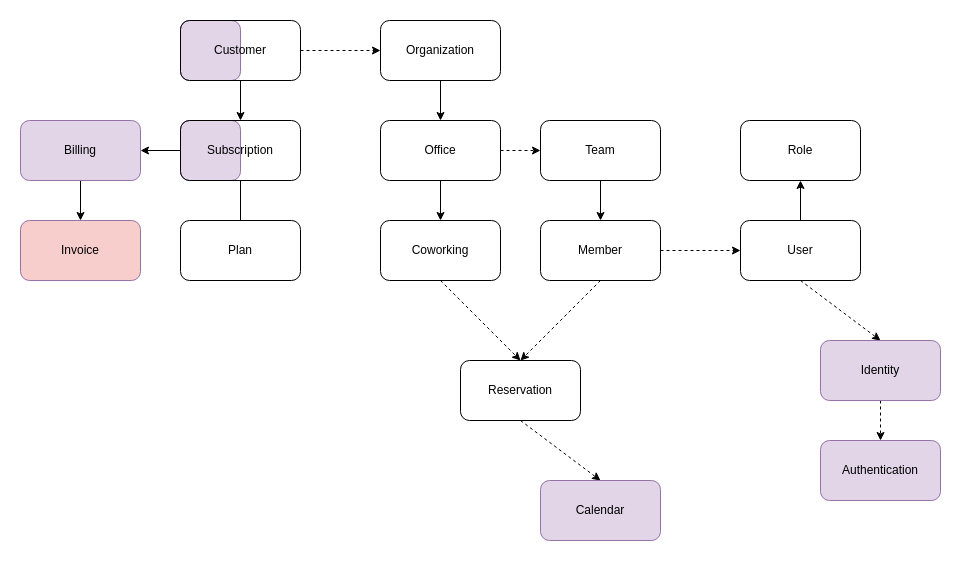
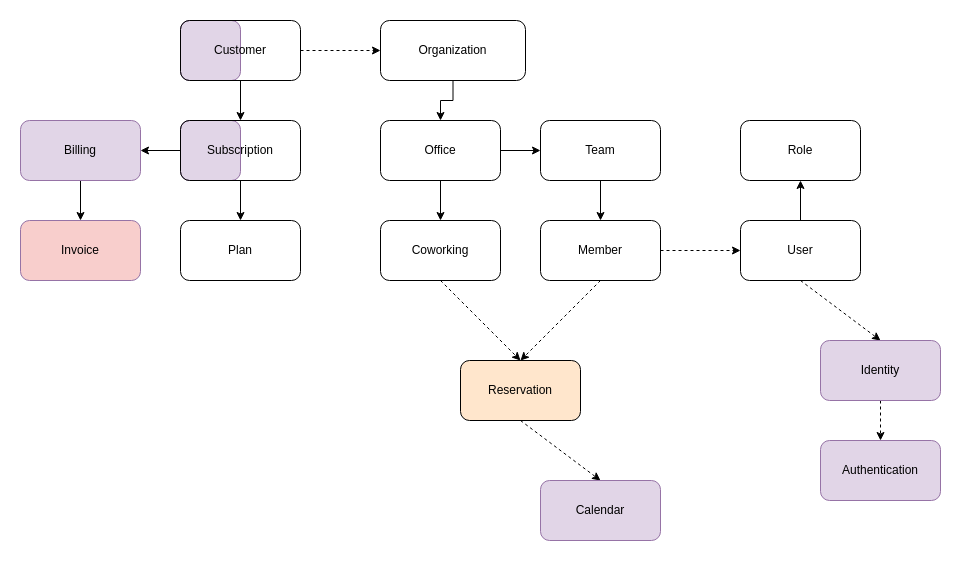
(441, 51) -> (453, 51)
(517, 151) -> (517, 151)
(241, 215) -> (241, 212)
(521, 391) -> (521, 391)
